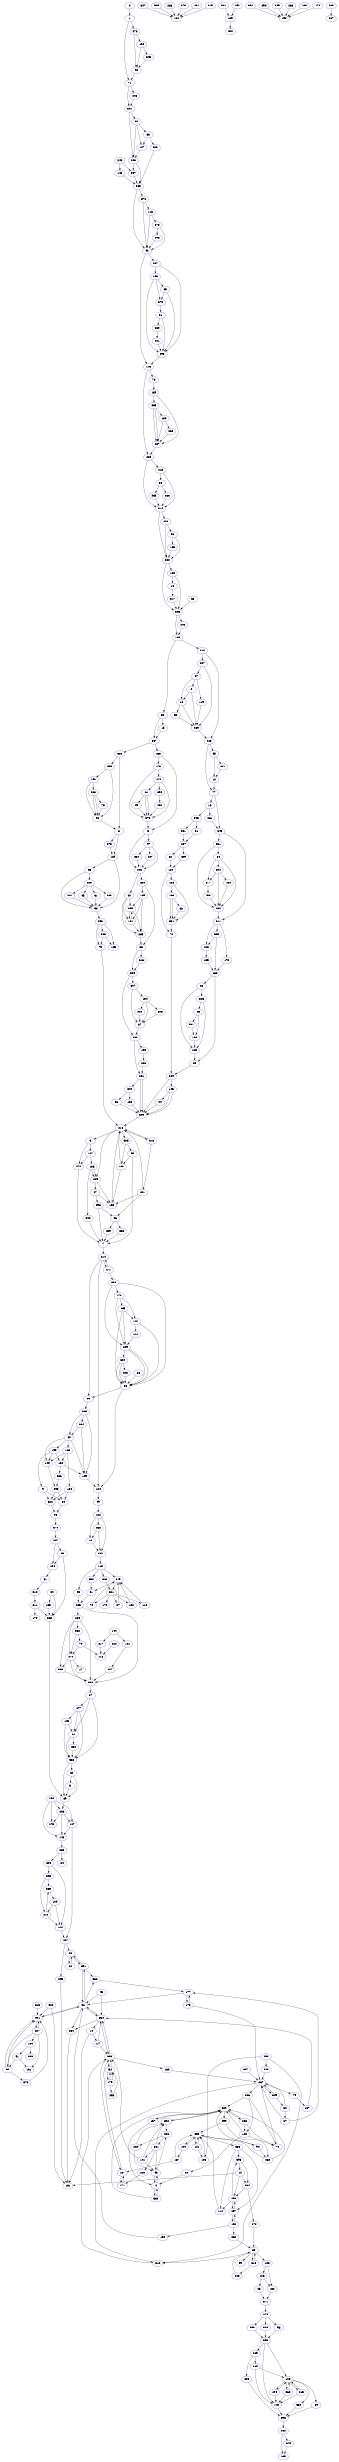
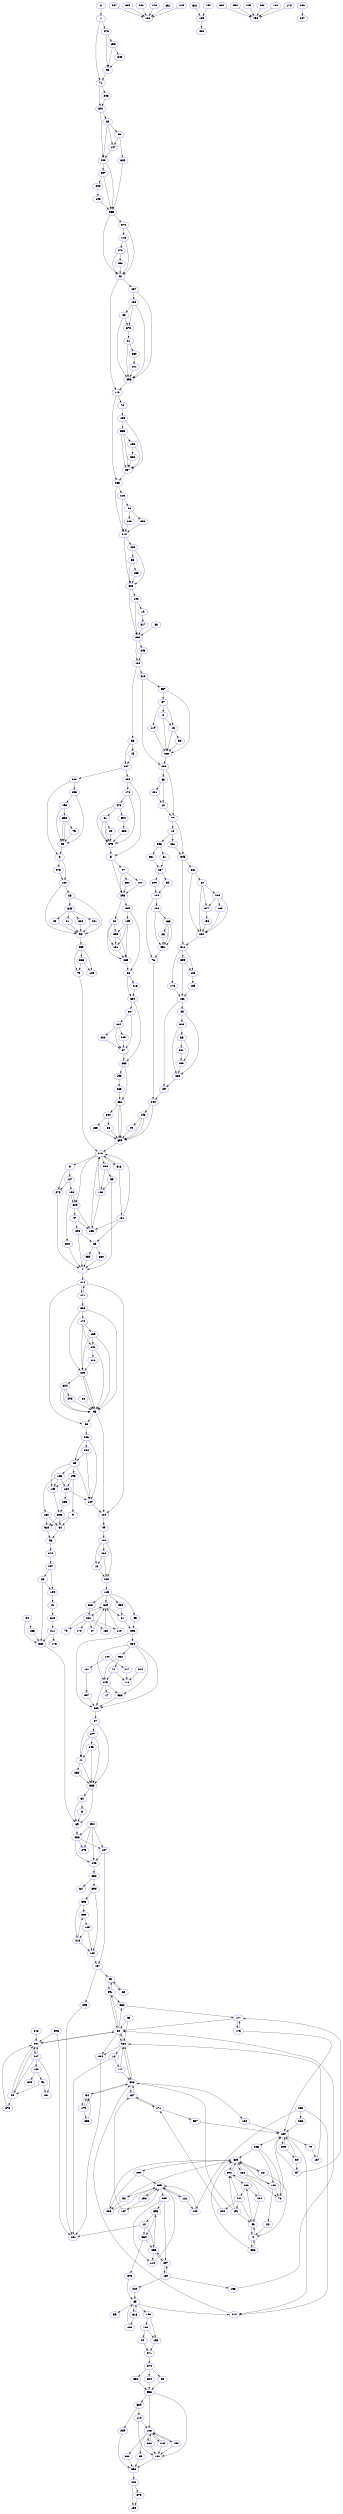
(126, 166) -> (101, 179)
(132, 916) -> none
none -> (176, 2114)
